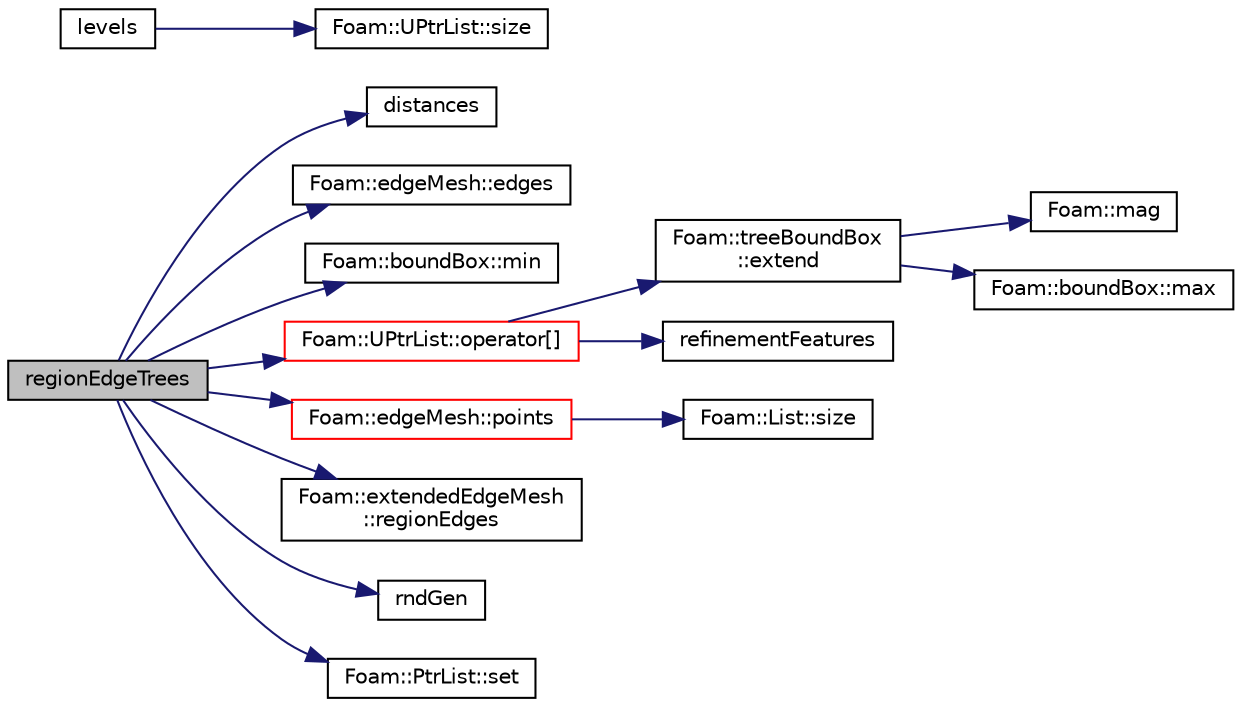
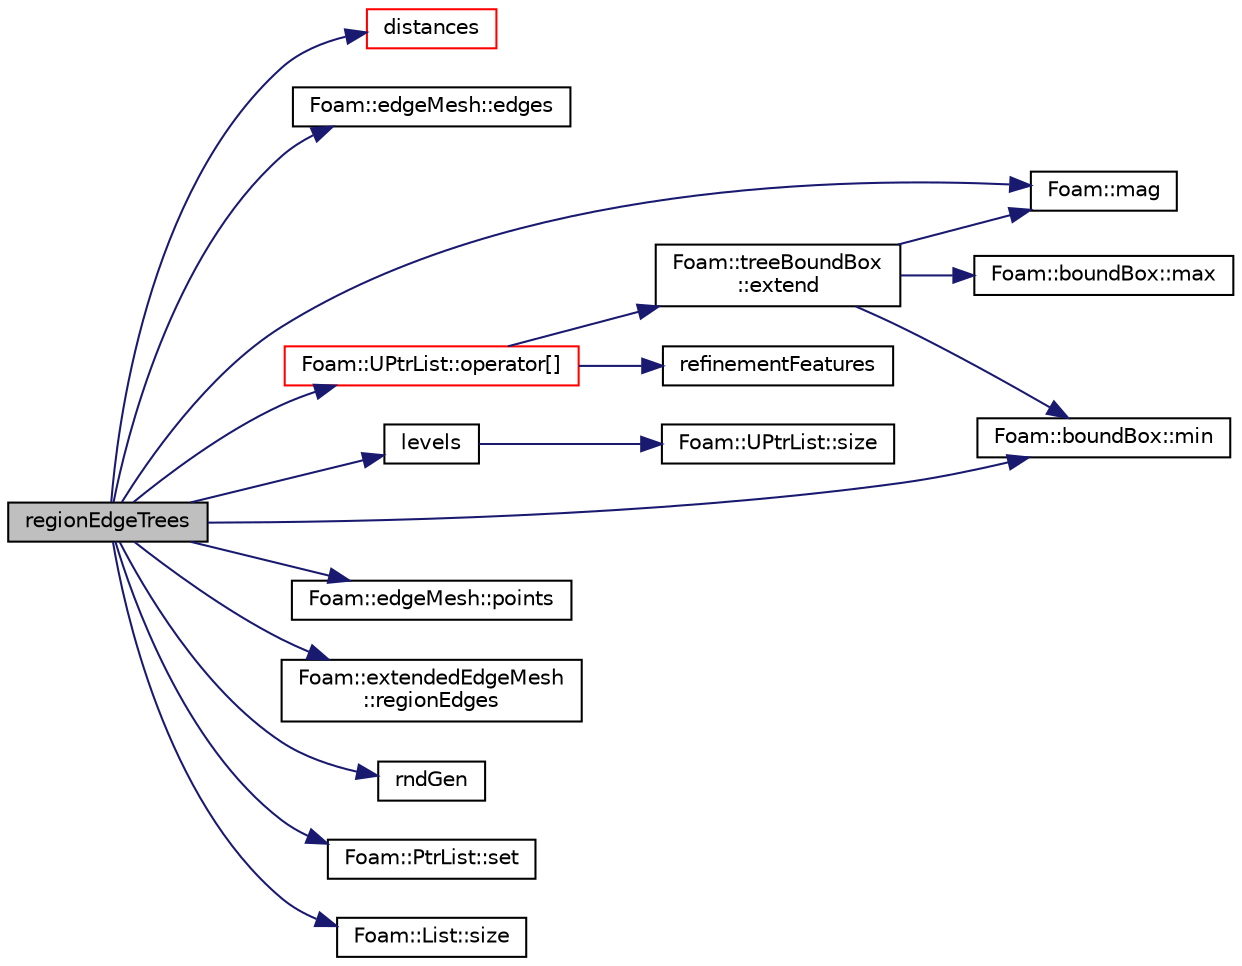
(432, 107) -> (432, 29)
none -> (518, 230)
none -> (954, 354)
(432, 419) -> (432, 600)
(617, 419) -> (177, 753)
none -> (277, 481)
